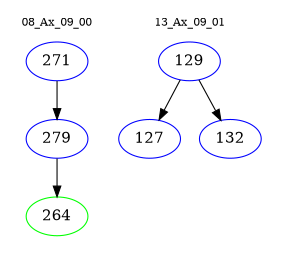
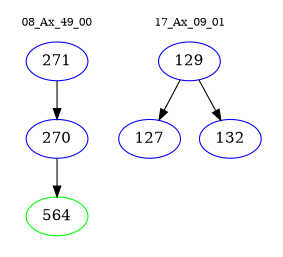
(57, 23) -> (57, 23)
(190, 23) -> (190, 23)
(57, 139) -> (57, 139)
(57, 216) -> (57, 216)
